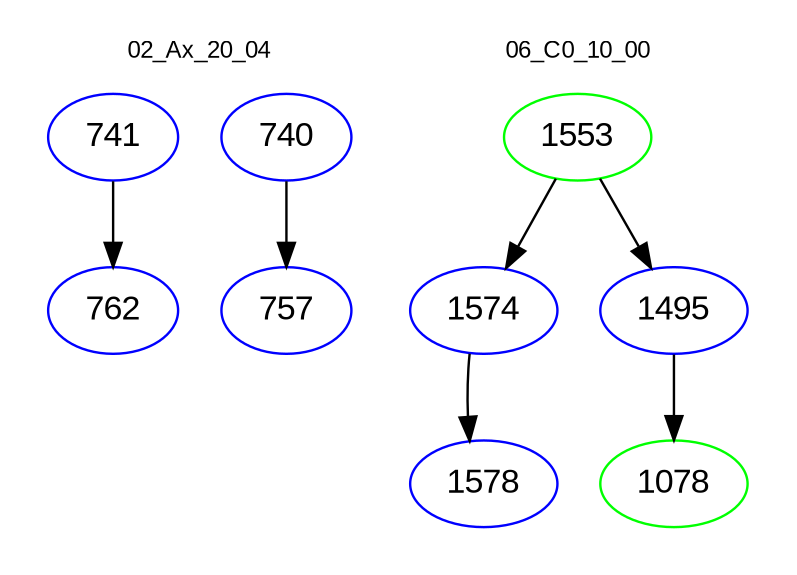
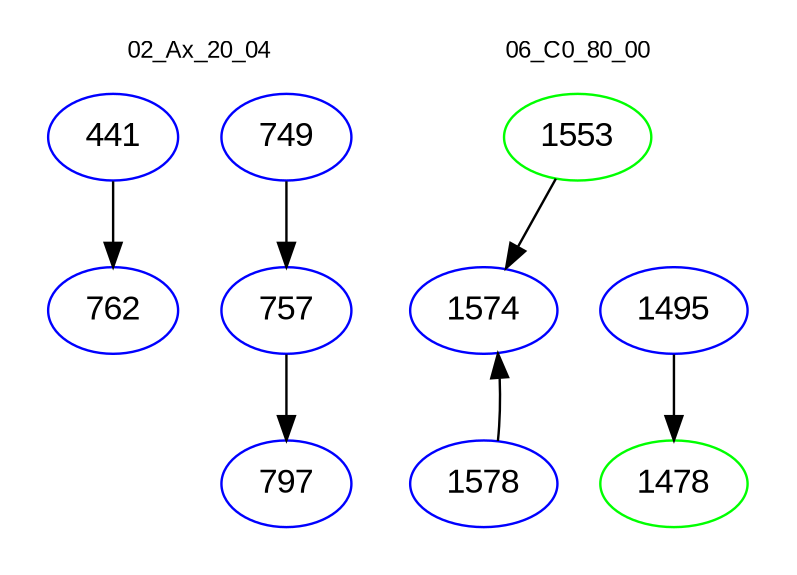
(579, 52) -> (579, 52)
(113, 137) -> (113, 137)
(286, 137) -> (286, 137)
(619, 213) -> none
(468, 385) -> (500, 410)
none -> (286, 484)
(674, 484) -> (674, 484)
